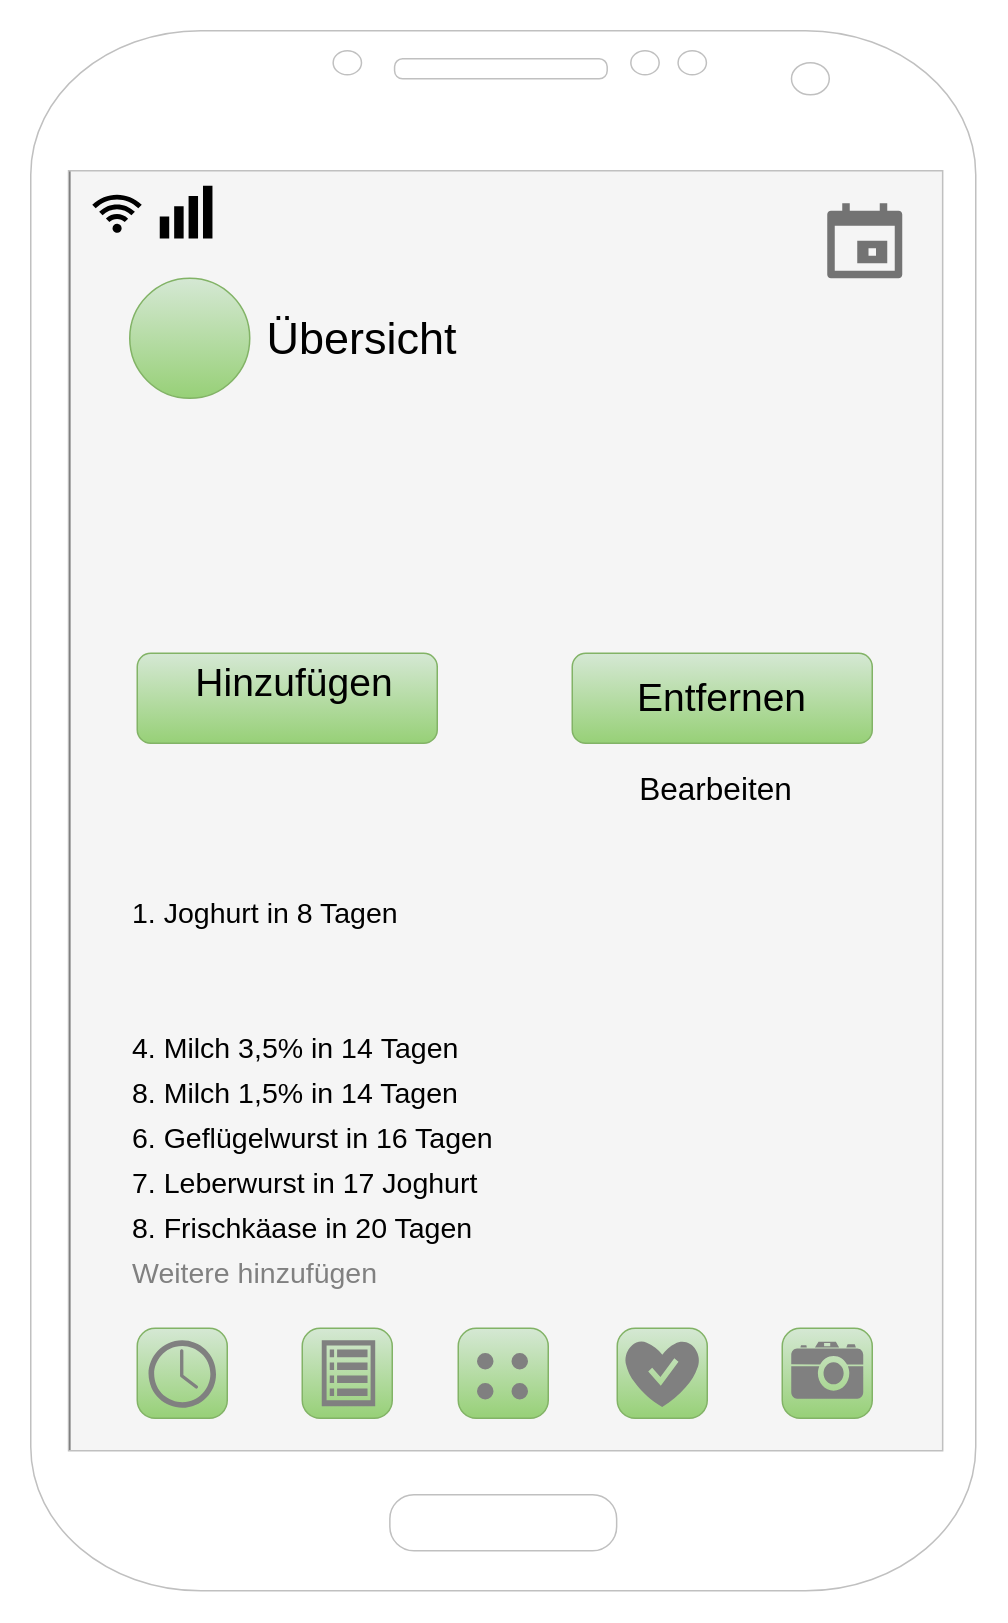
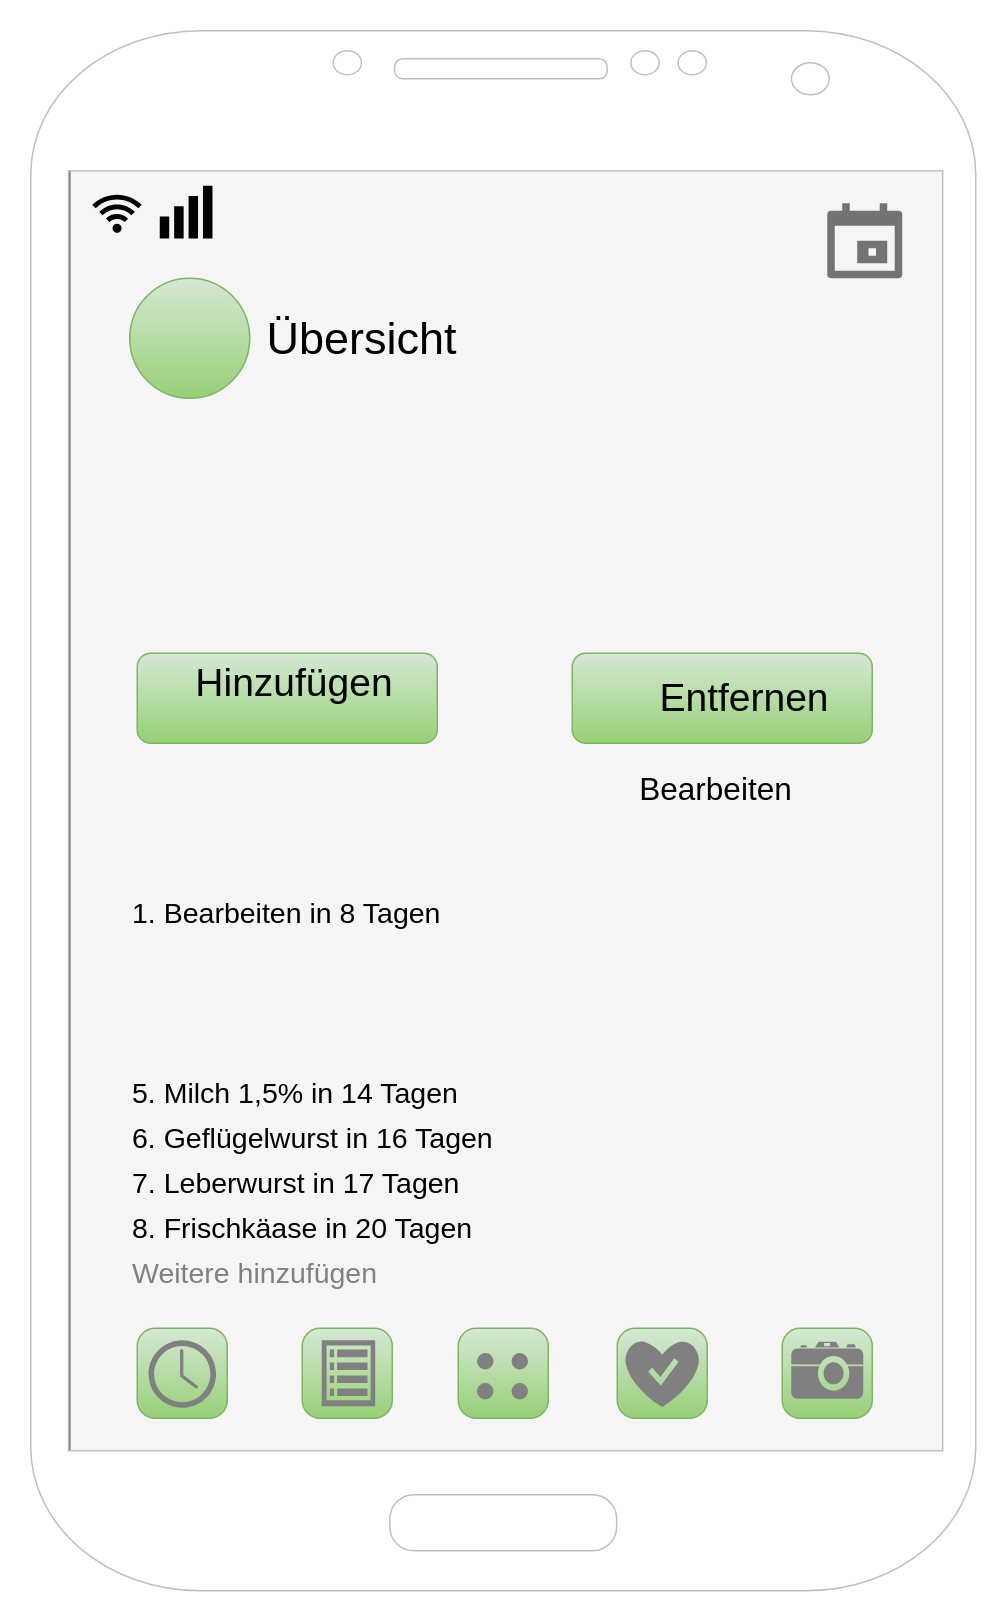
(722, 698) -> (745, 698)
(225, 914) -> (237, 914)
(449, 1049) -> none
(235, 1094) -> (235, 1094)
(255, 1184) -> (245, 1184)
